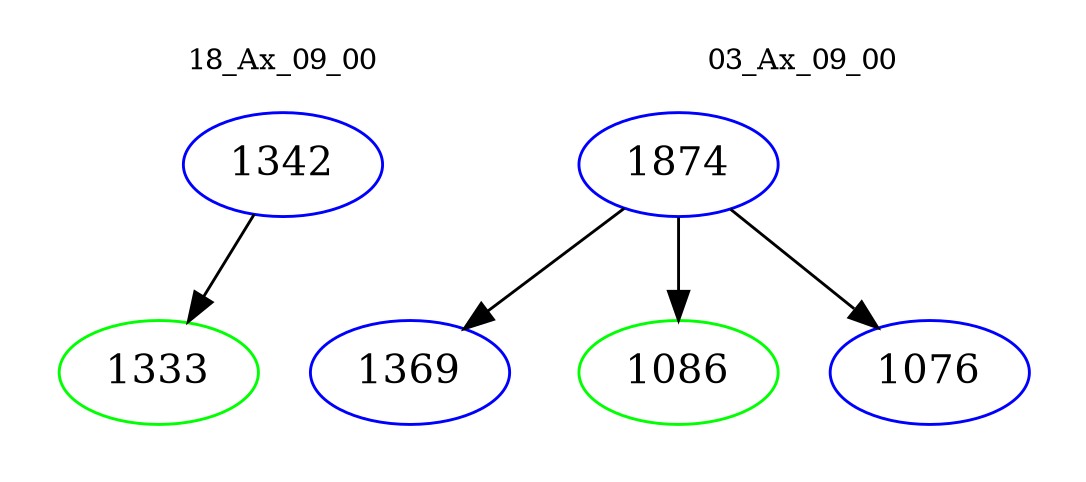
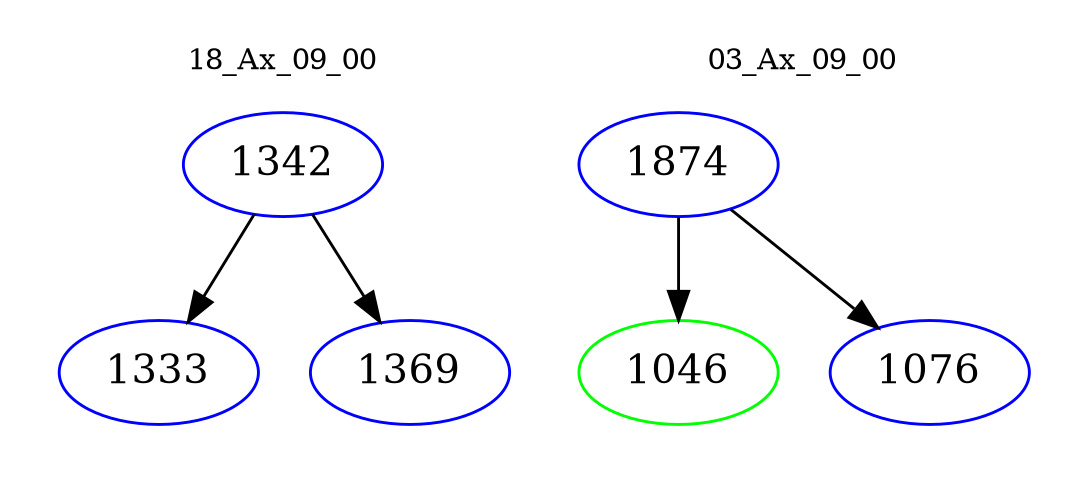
(573, 247) -> (338, 255)
(159, 372) -> (159, 372)
(679, 372) -> (679, 372)
